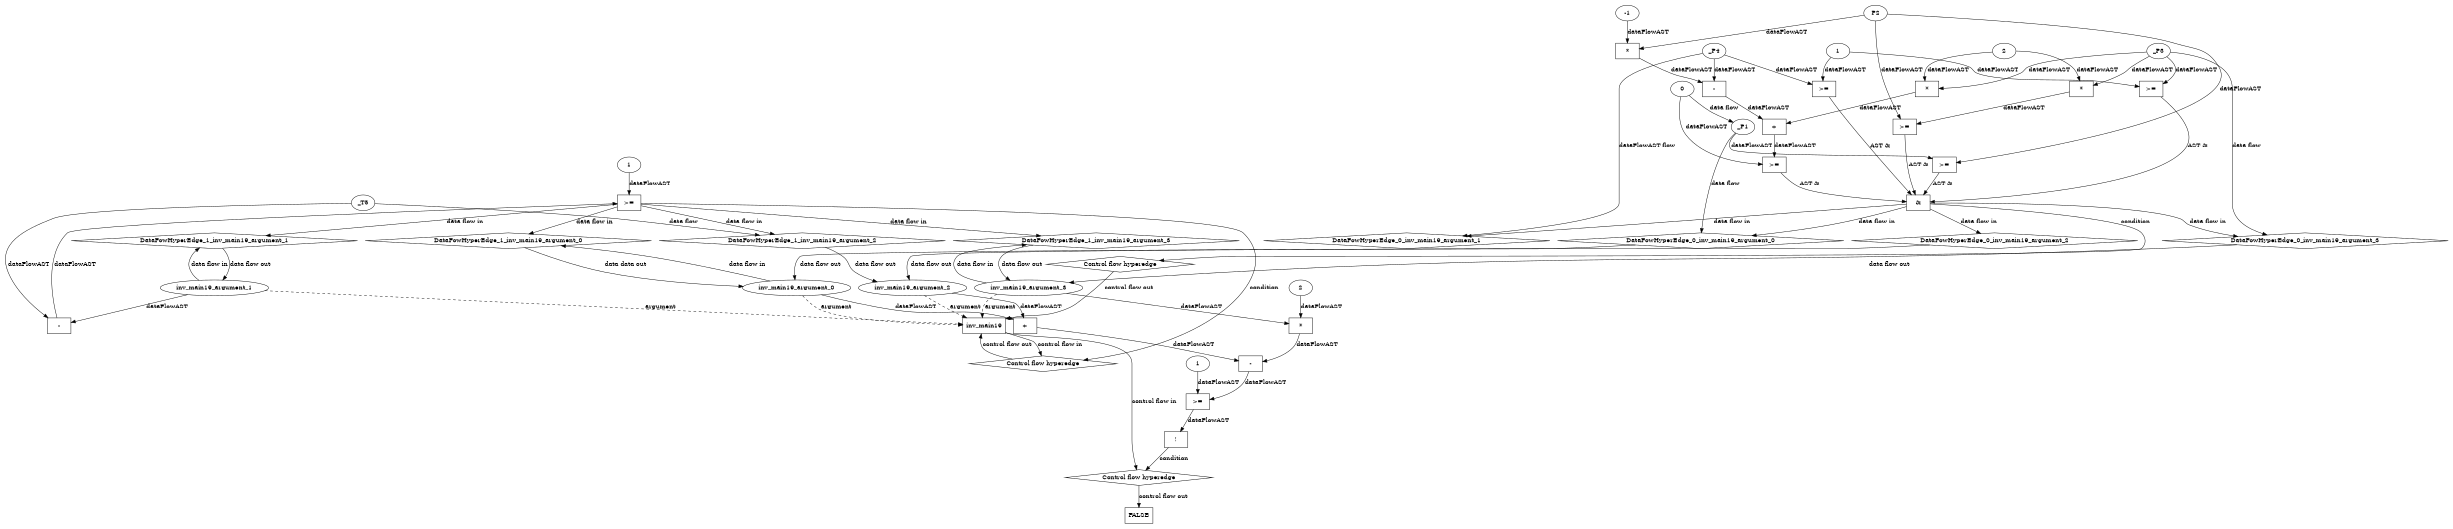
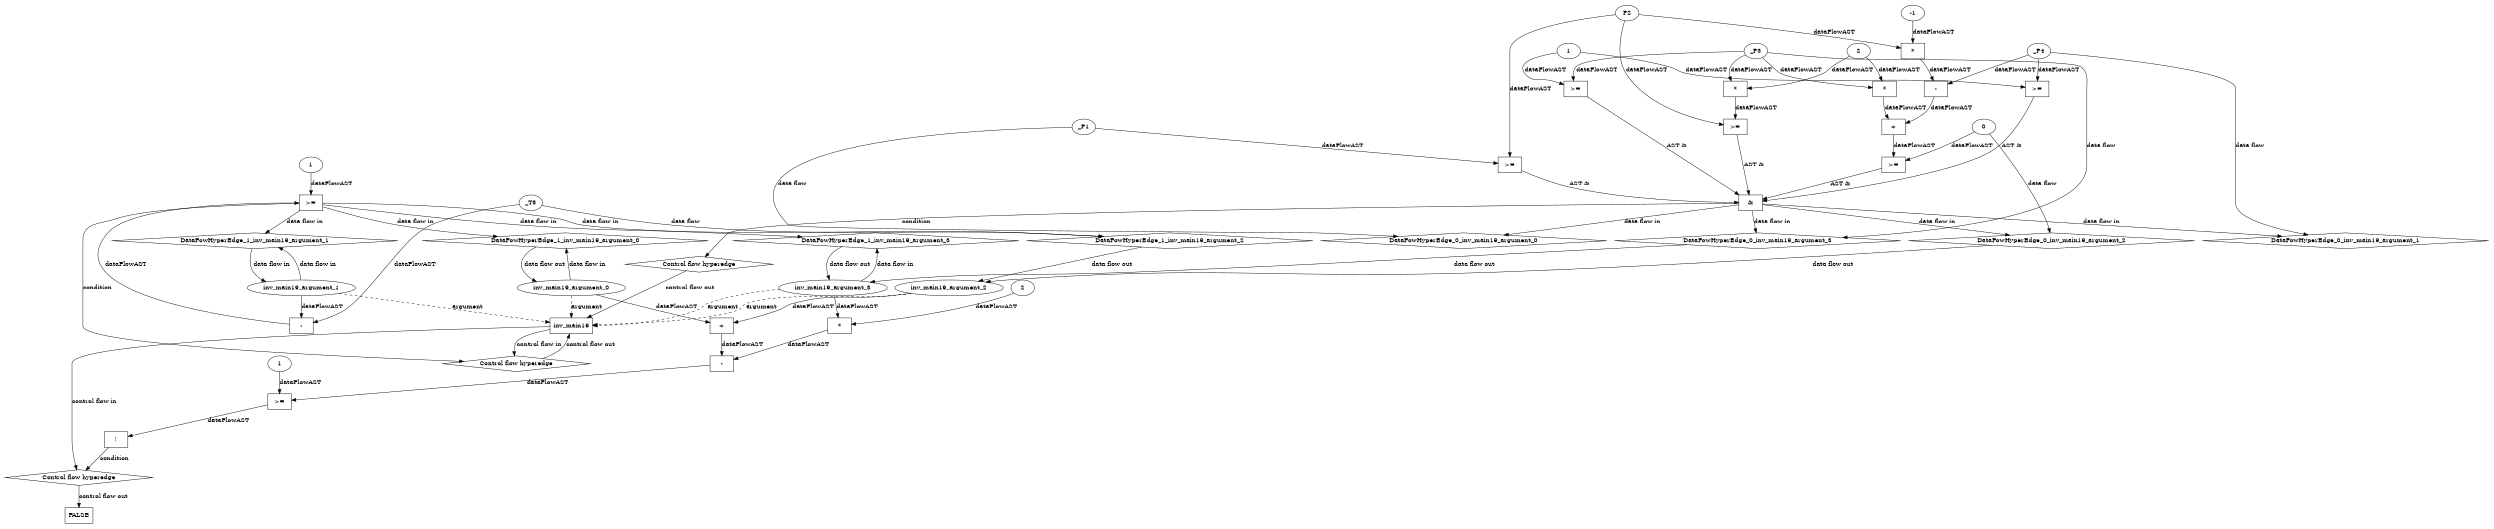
(1708, 110) -> (2023, 179)
(1647, 146) -> (2250, 146)
(1208, 250) -> none
(251, 264) -> (272, 264)
(626, 264) -> (545, 264)
